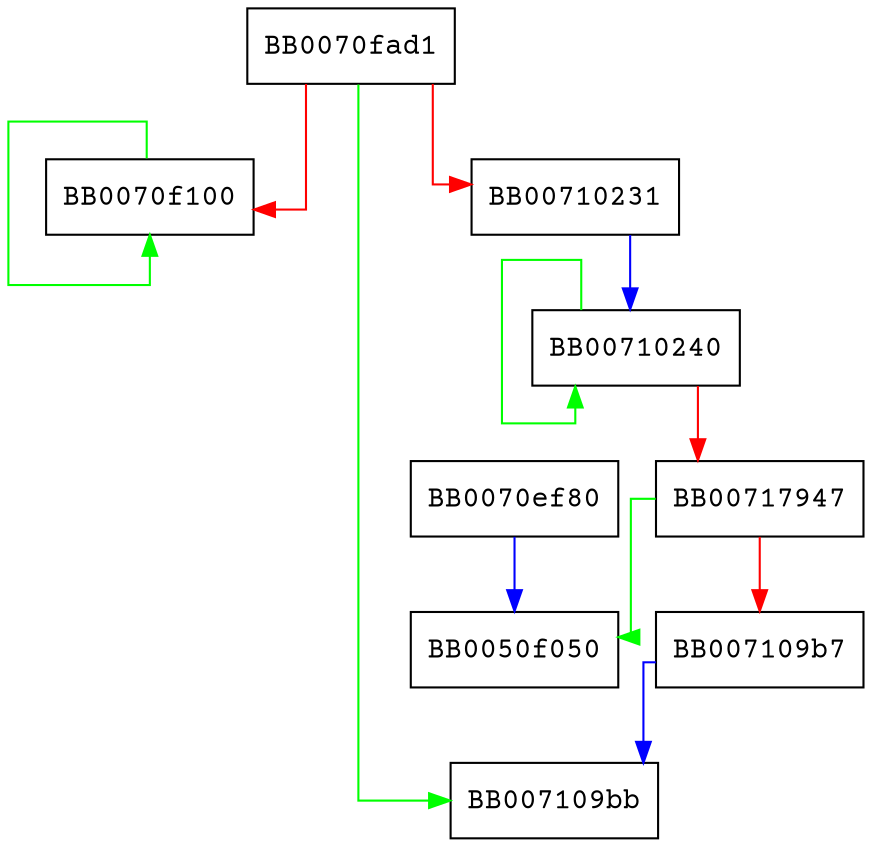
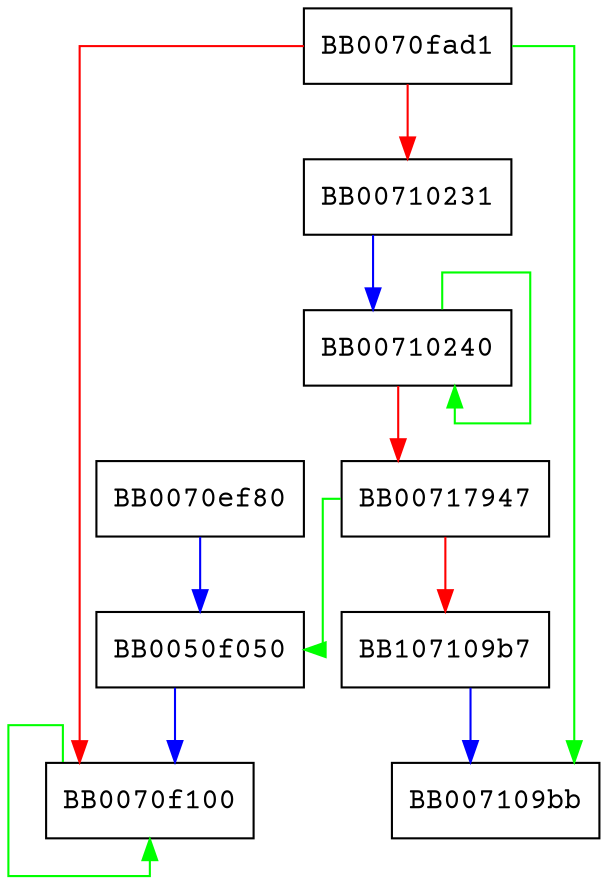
(760, 650) -> (445, 650)
none -> (175, 714)
